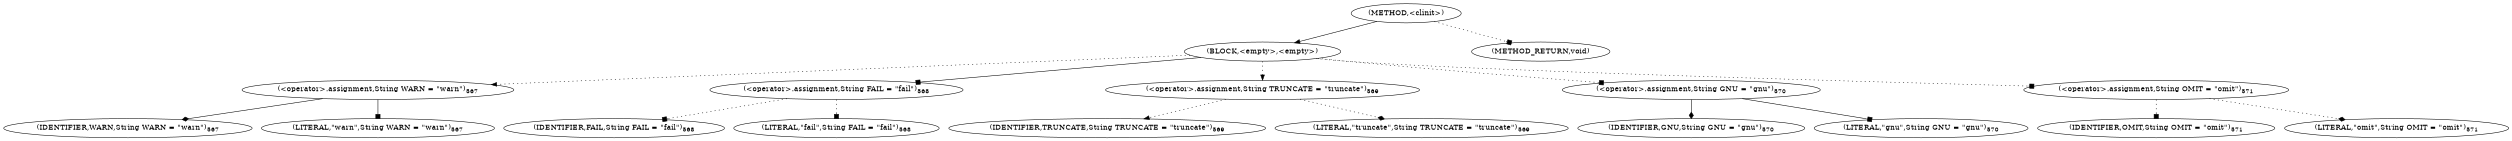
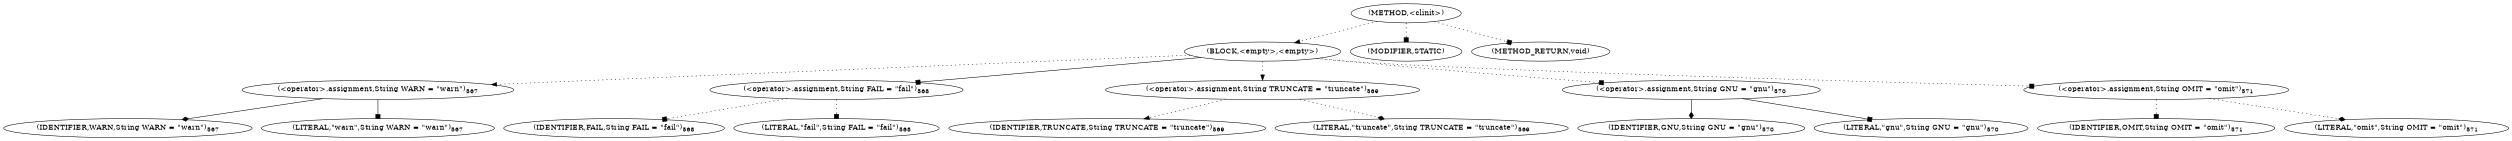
(1338, 31) -> (1338, 31)
none -> (1406, 52)
